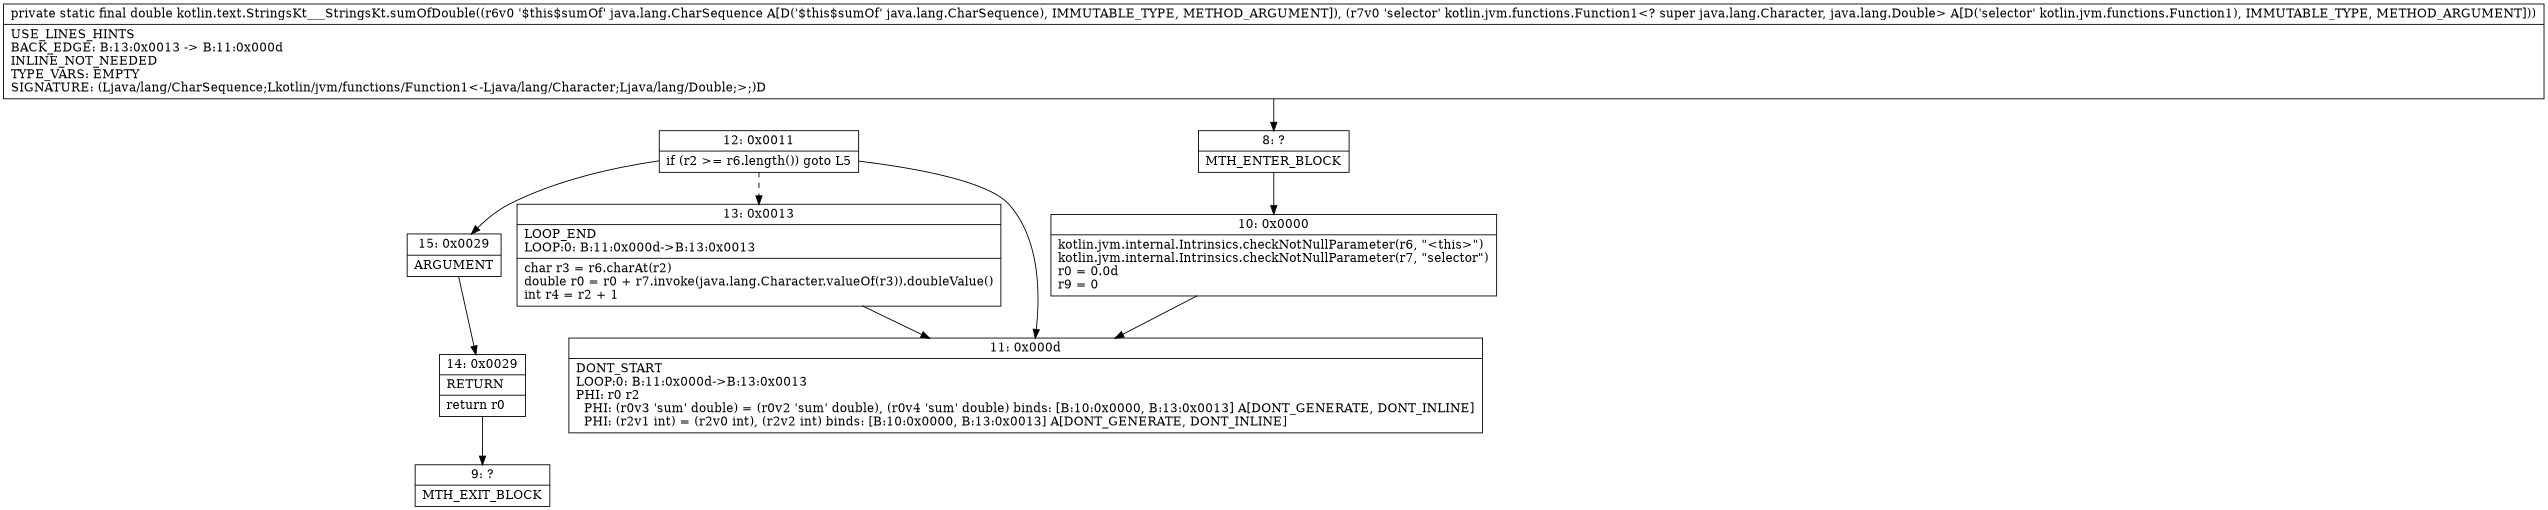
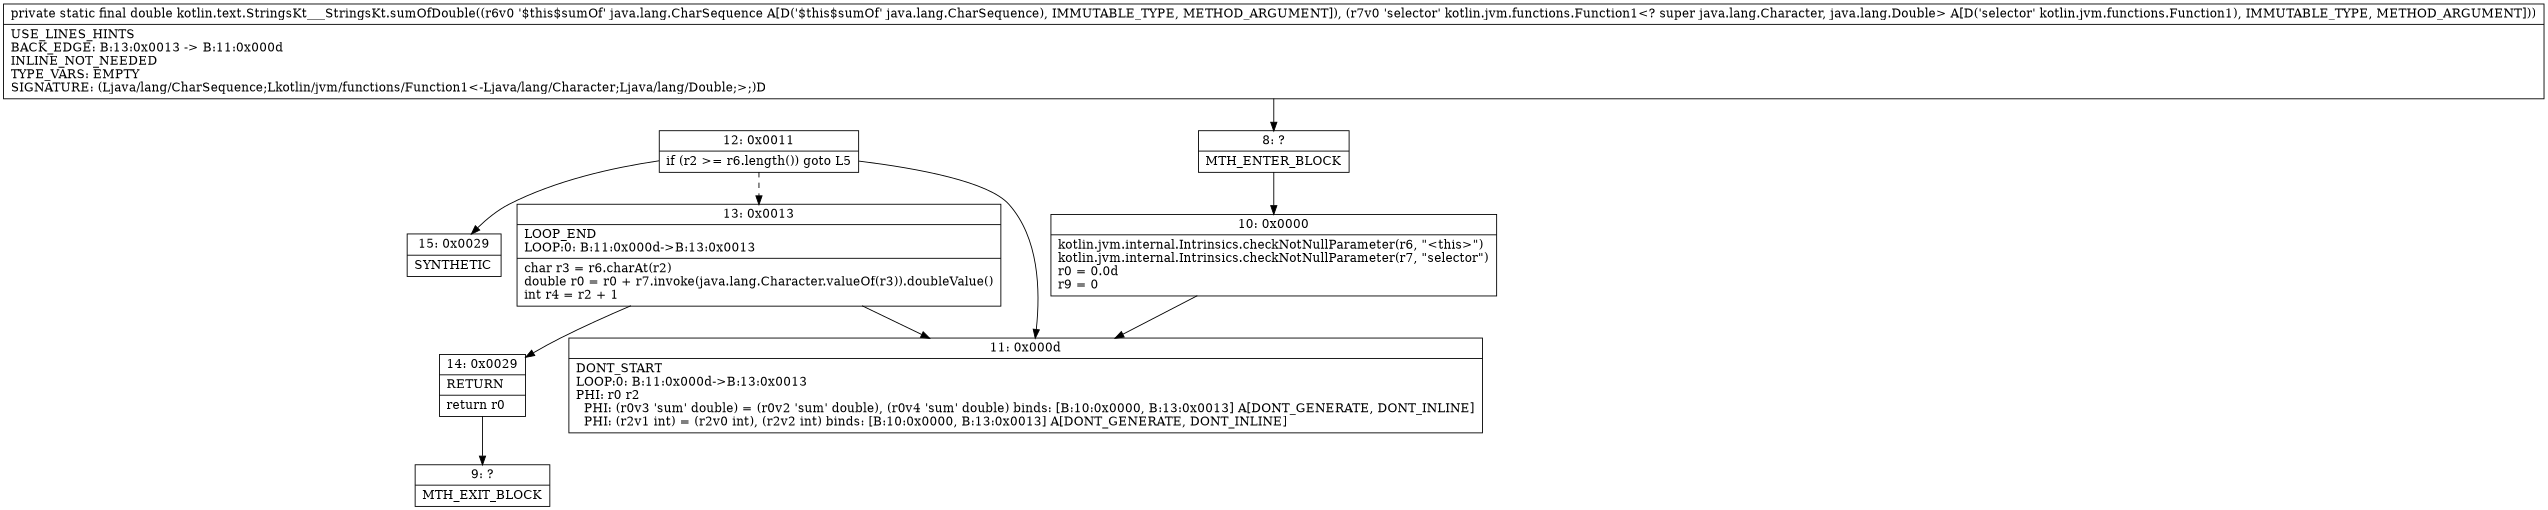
(454, 265) -> (453, 265)
(466, 311) -> (581, 328)
